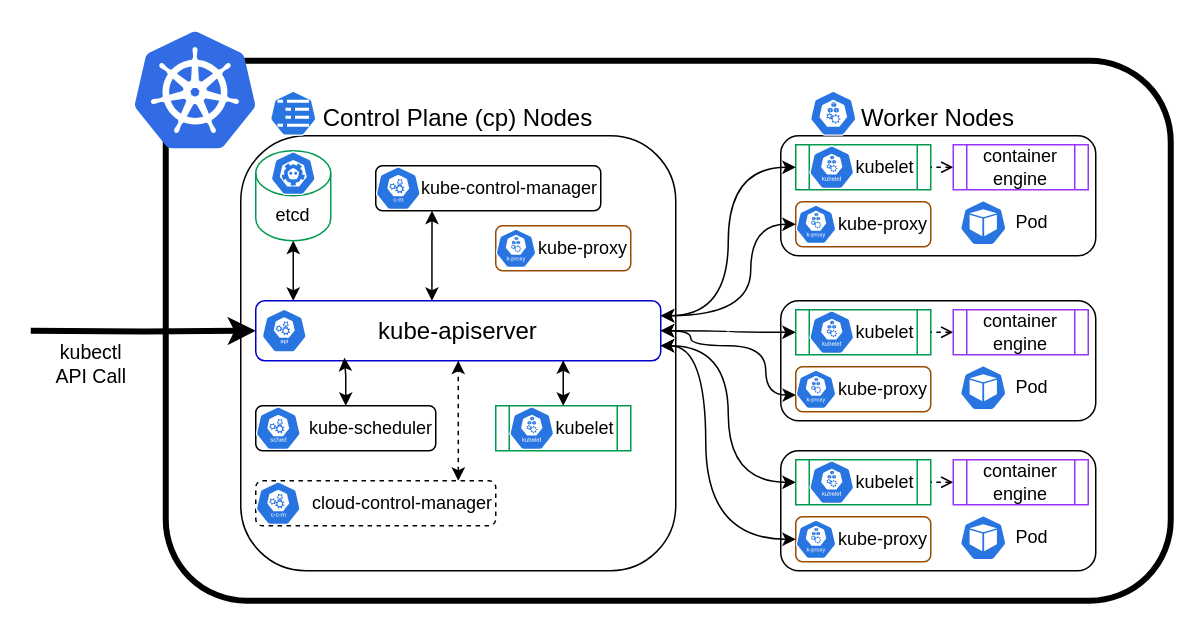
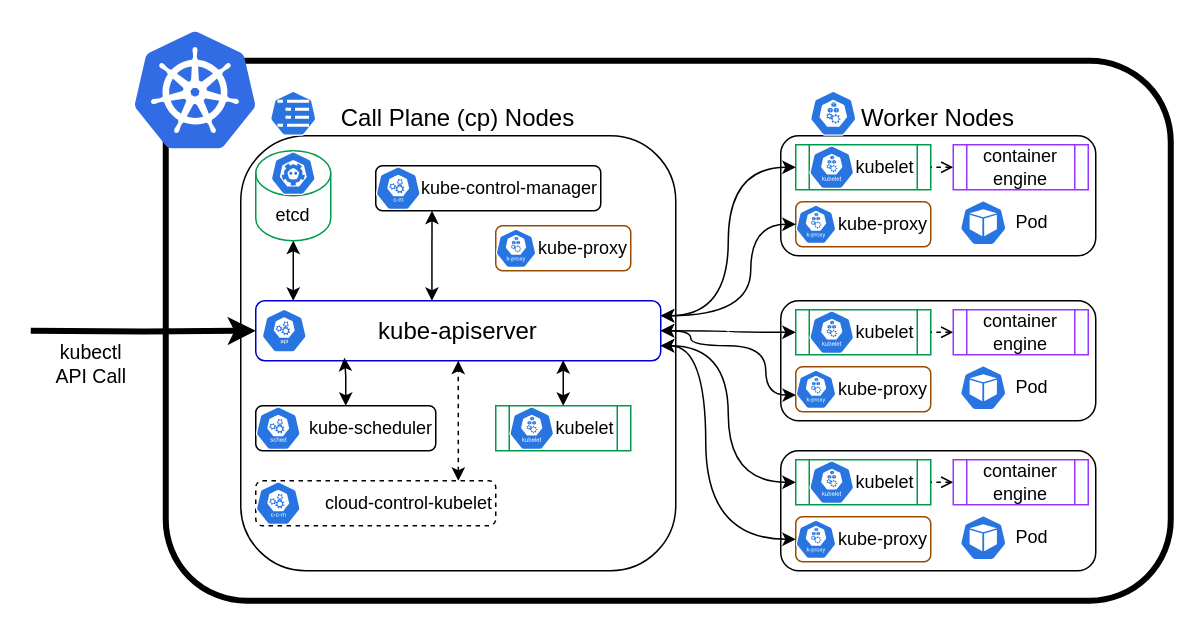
(458, 117) -> (458, 117)
(392, 503) -> (394, 503)
